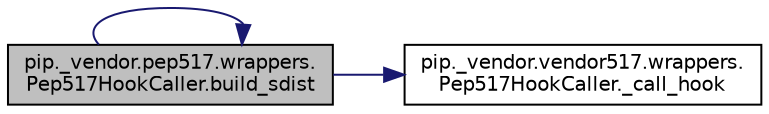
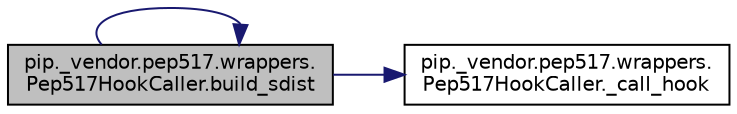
(583, 75) -> (567, 75)
